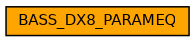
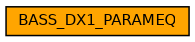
(98, 21) -> (98, 21)
